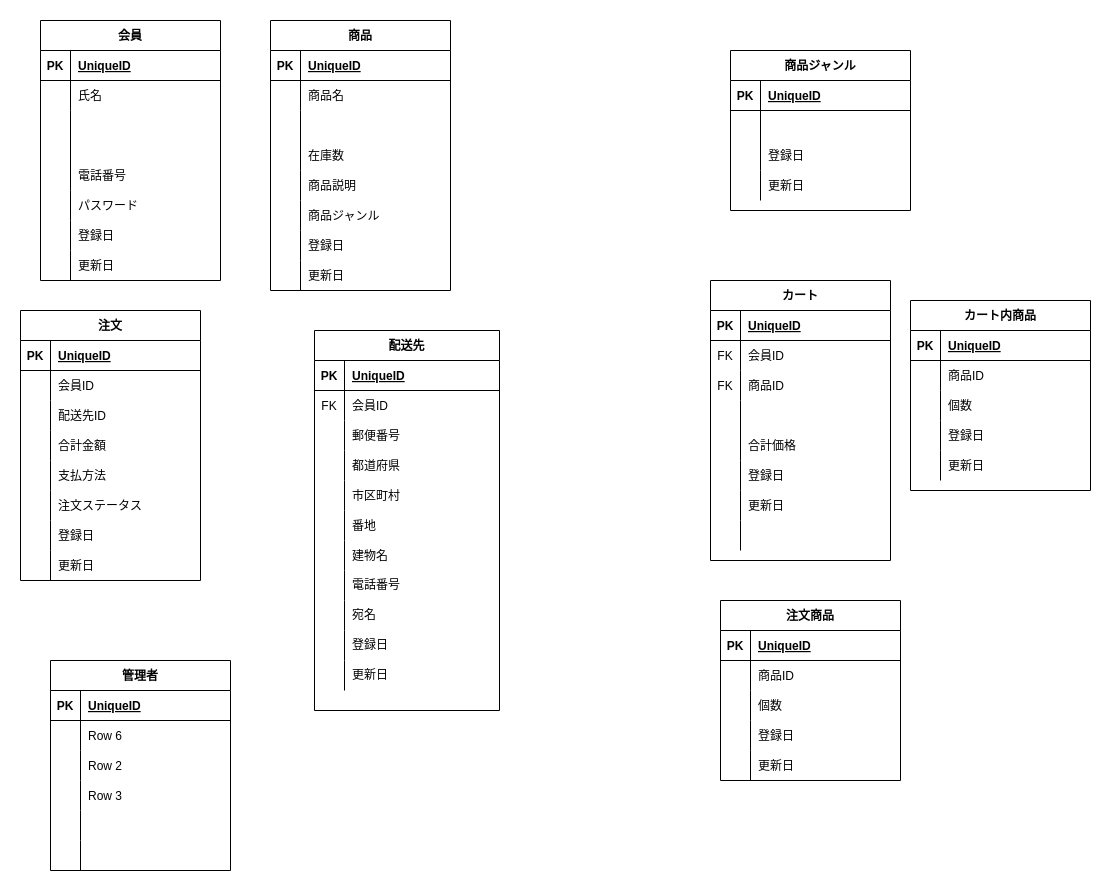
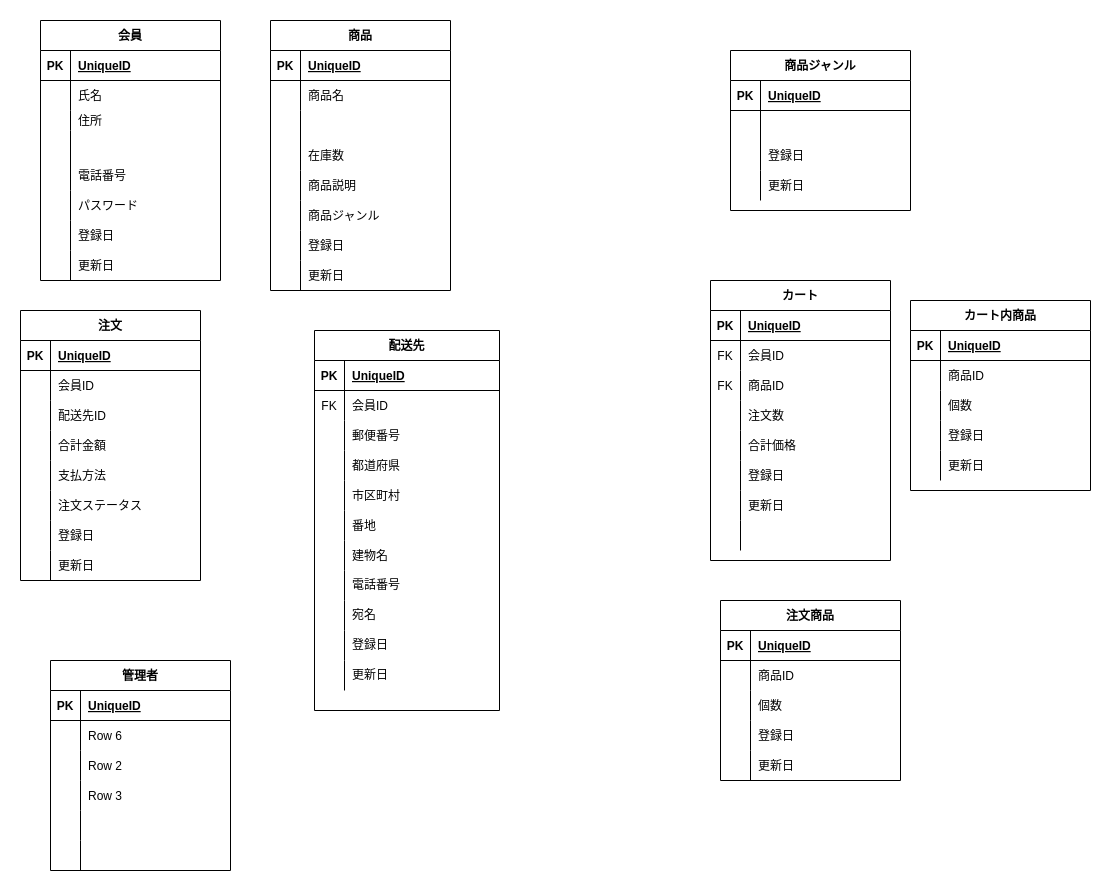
none -> (146, 121)
none -> (816, 416)
